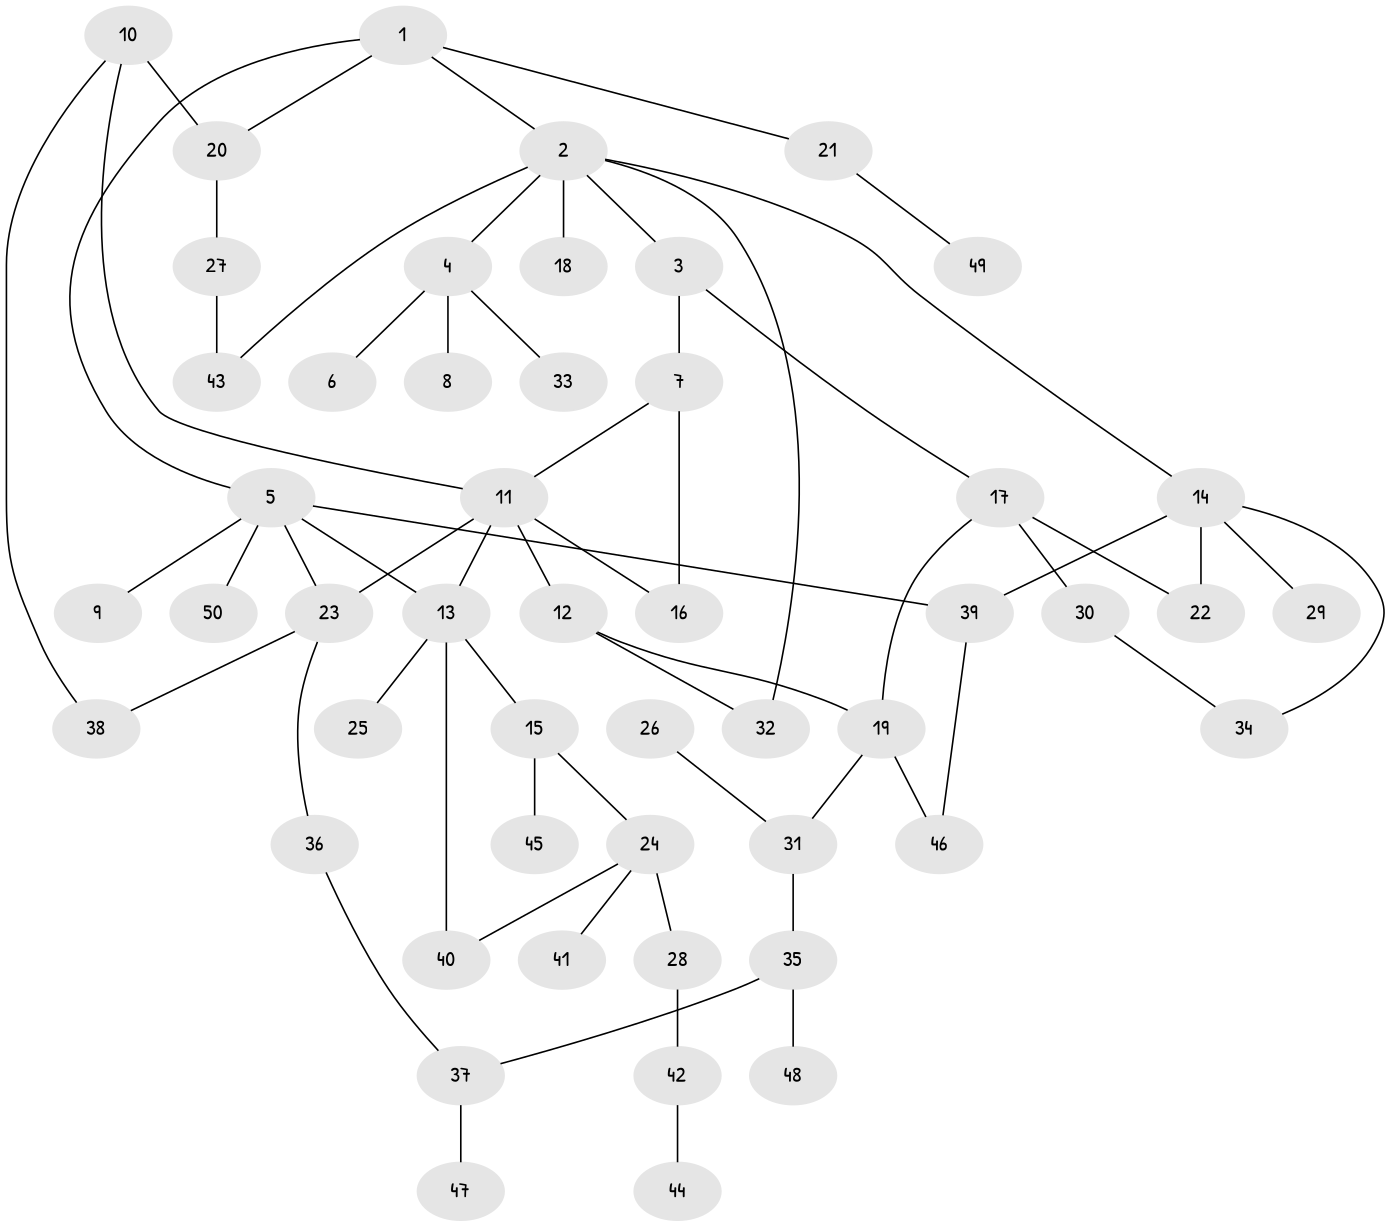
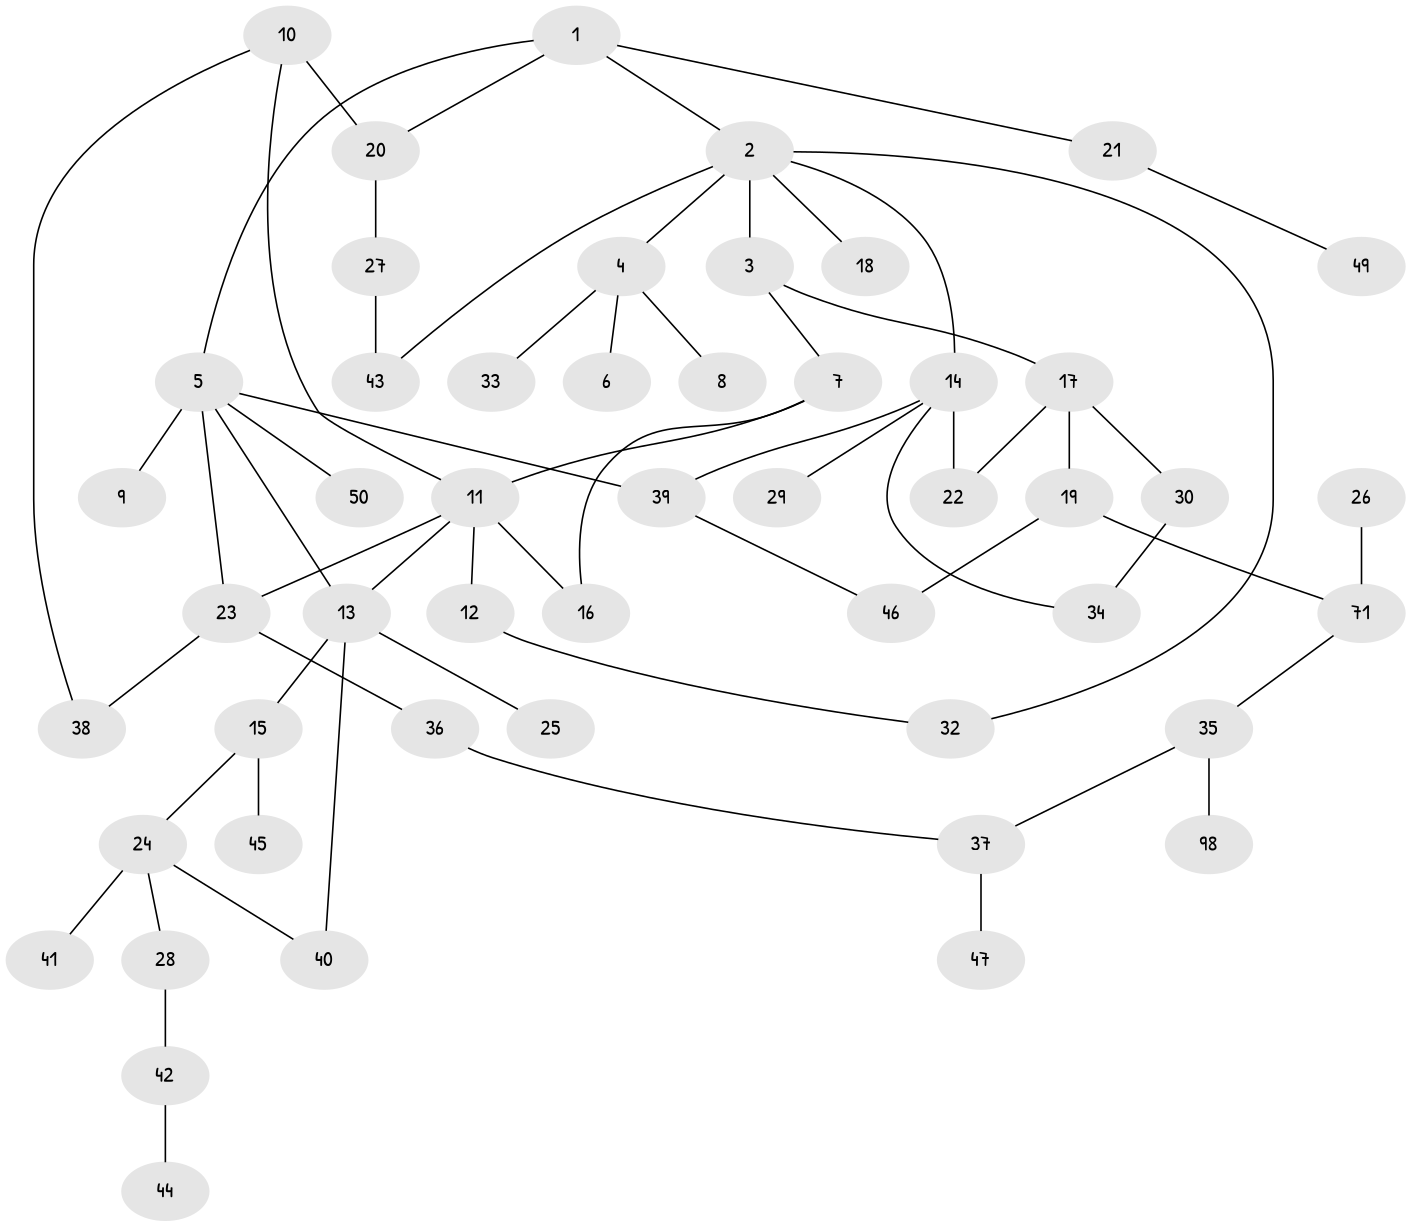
(722, 671) -> none
(793, 845) -> (1362, 613)
(793, 1076) -> (1209, 845)
